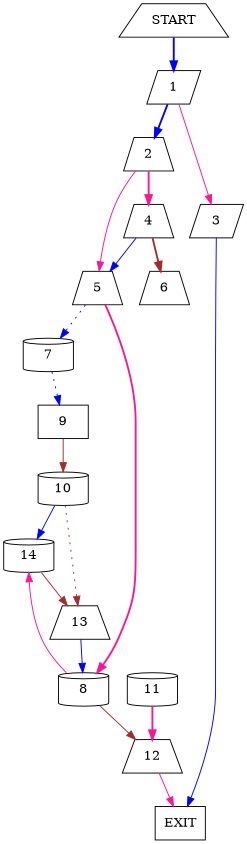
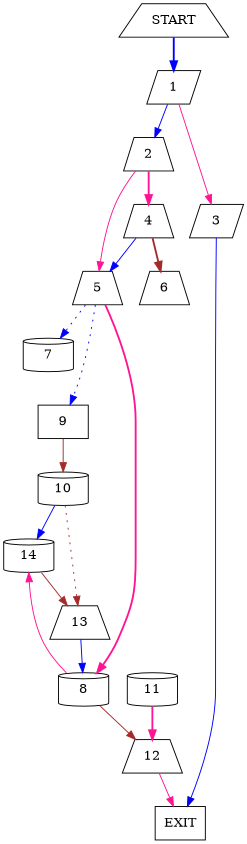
(163, 116) -> (163, 116)
(55, 384) -> (87, 351)
